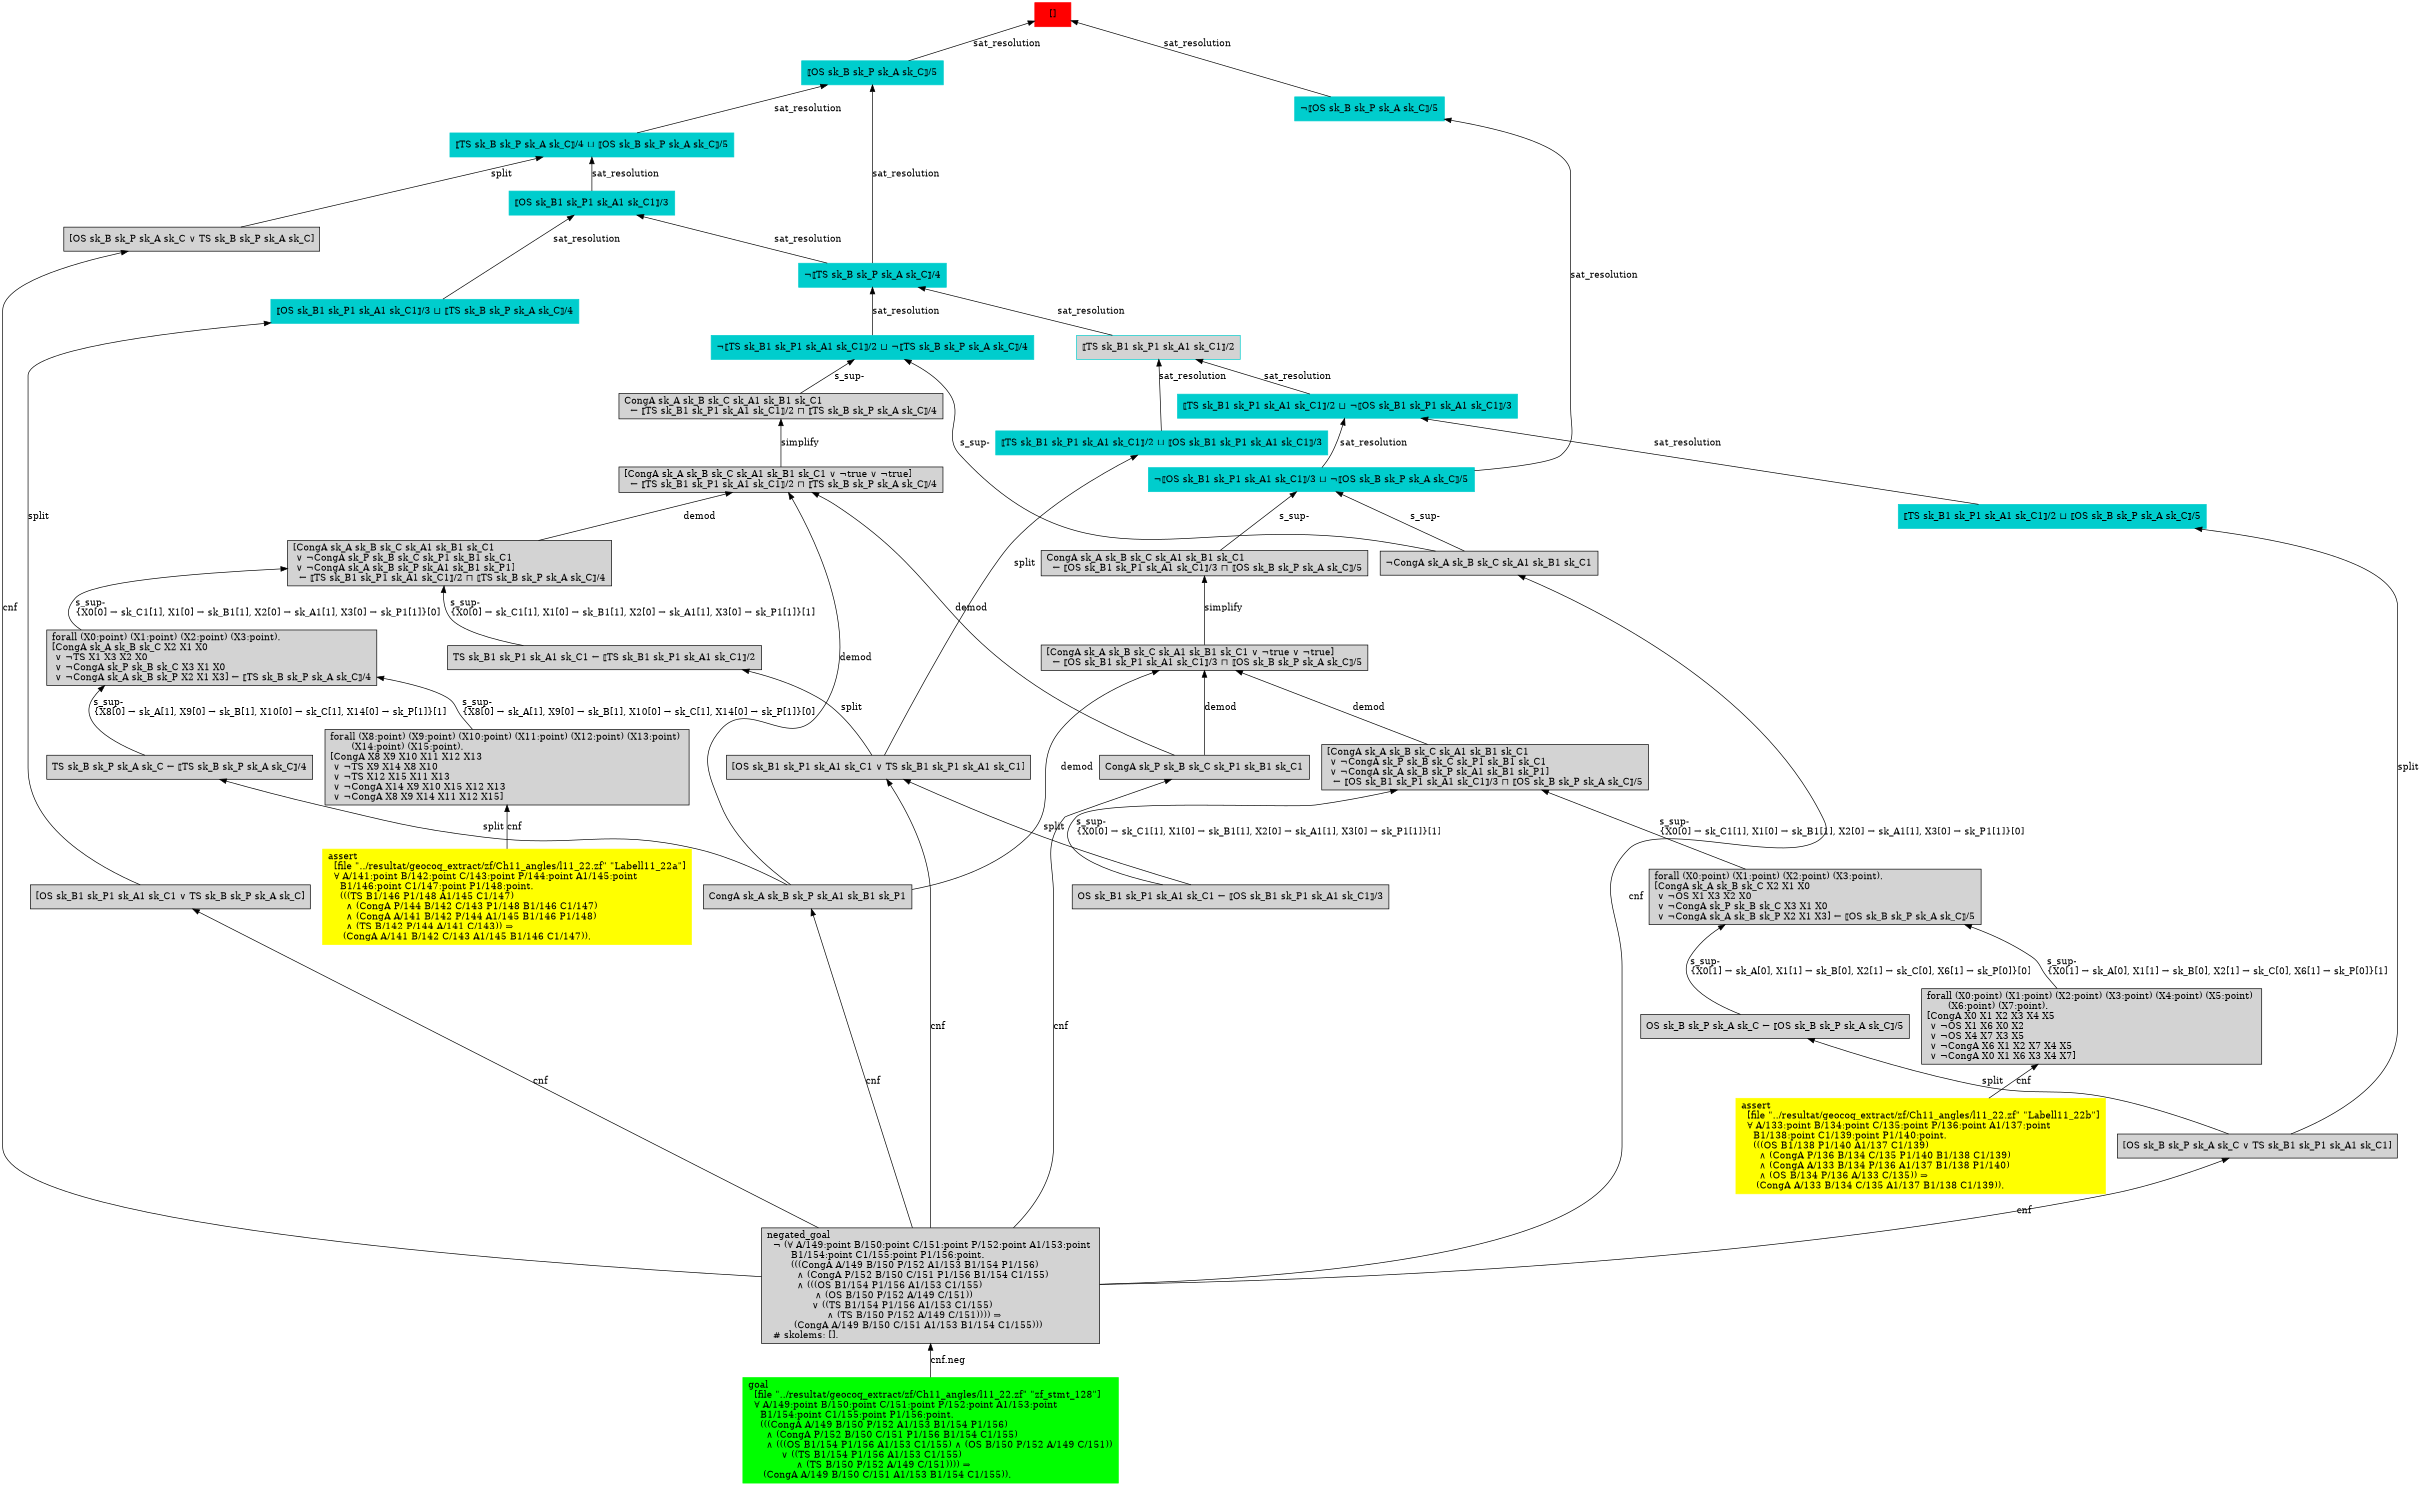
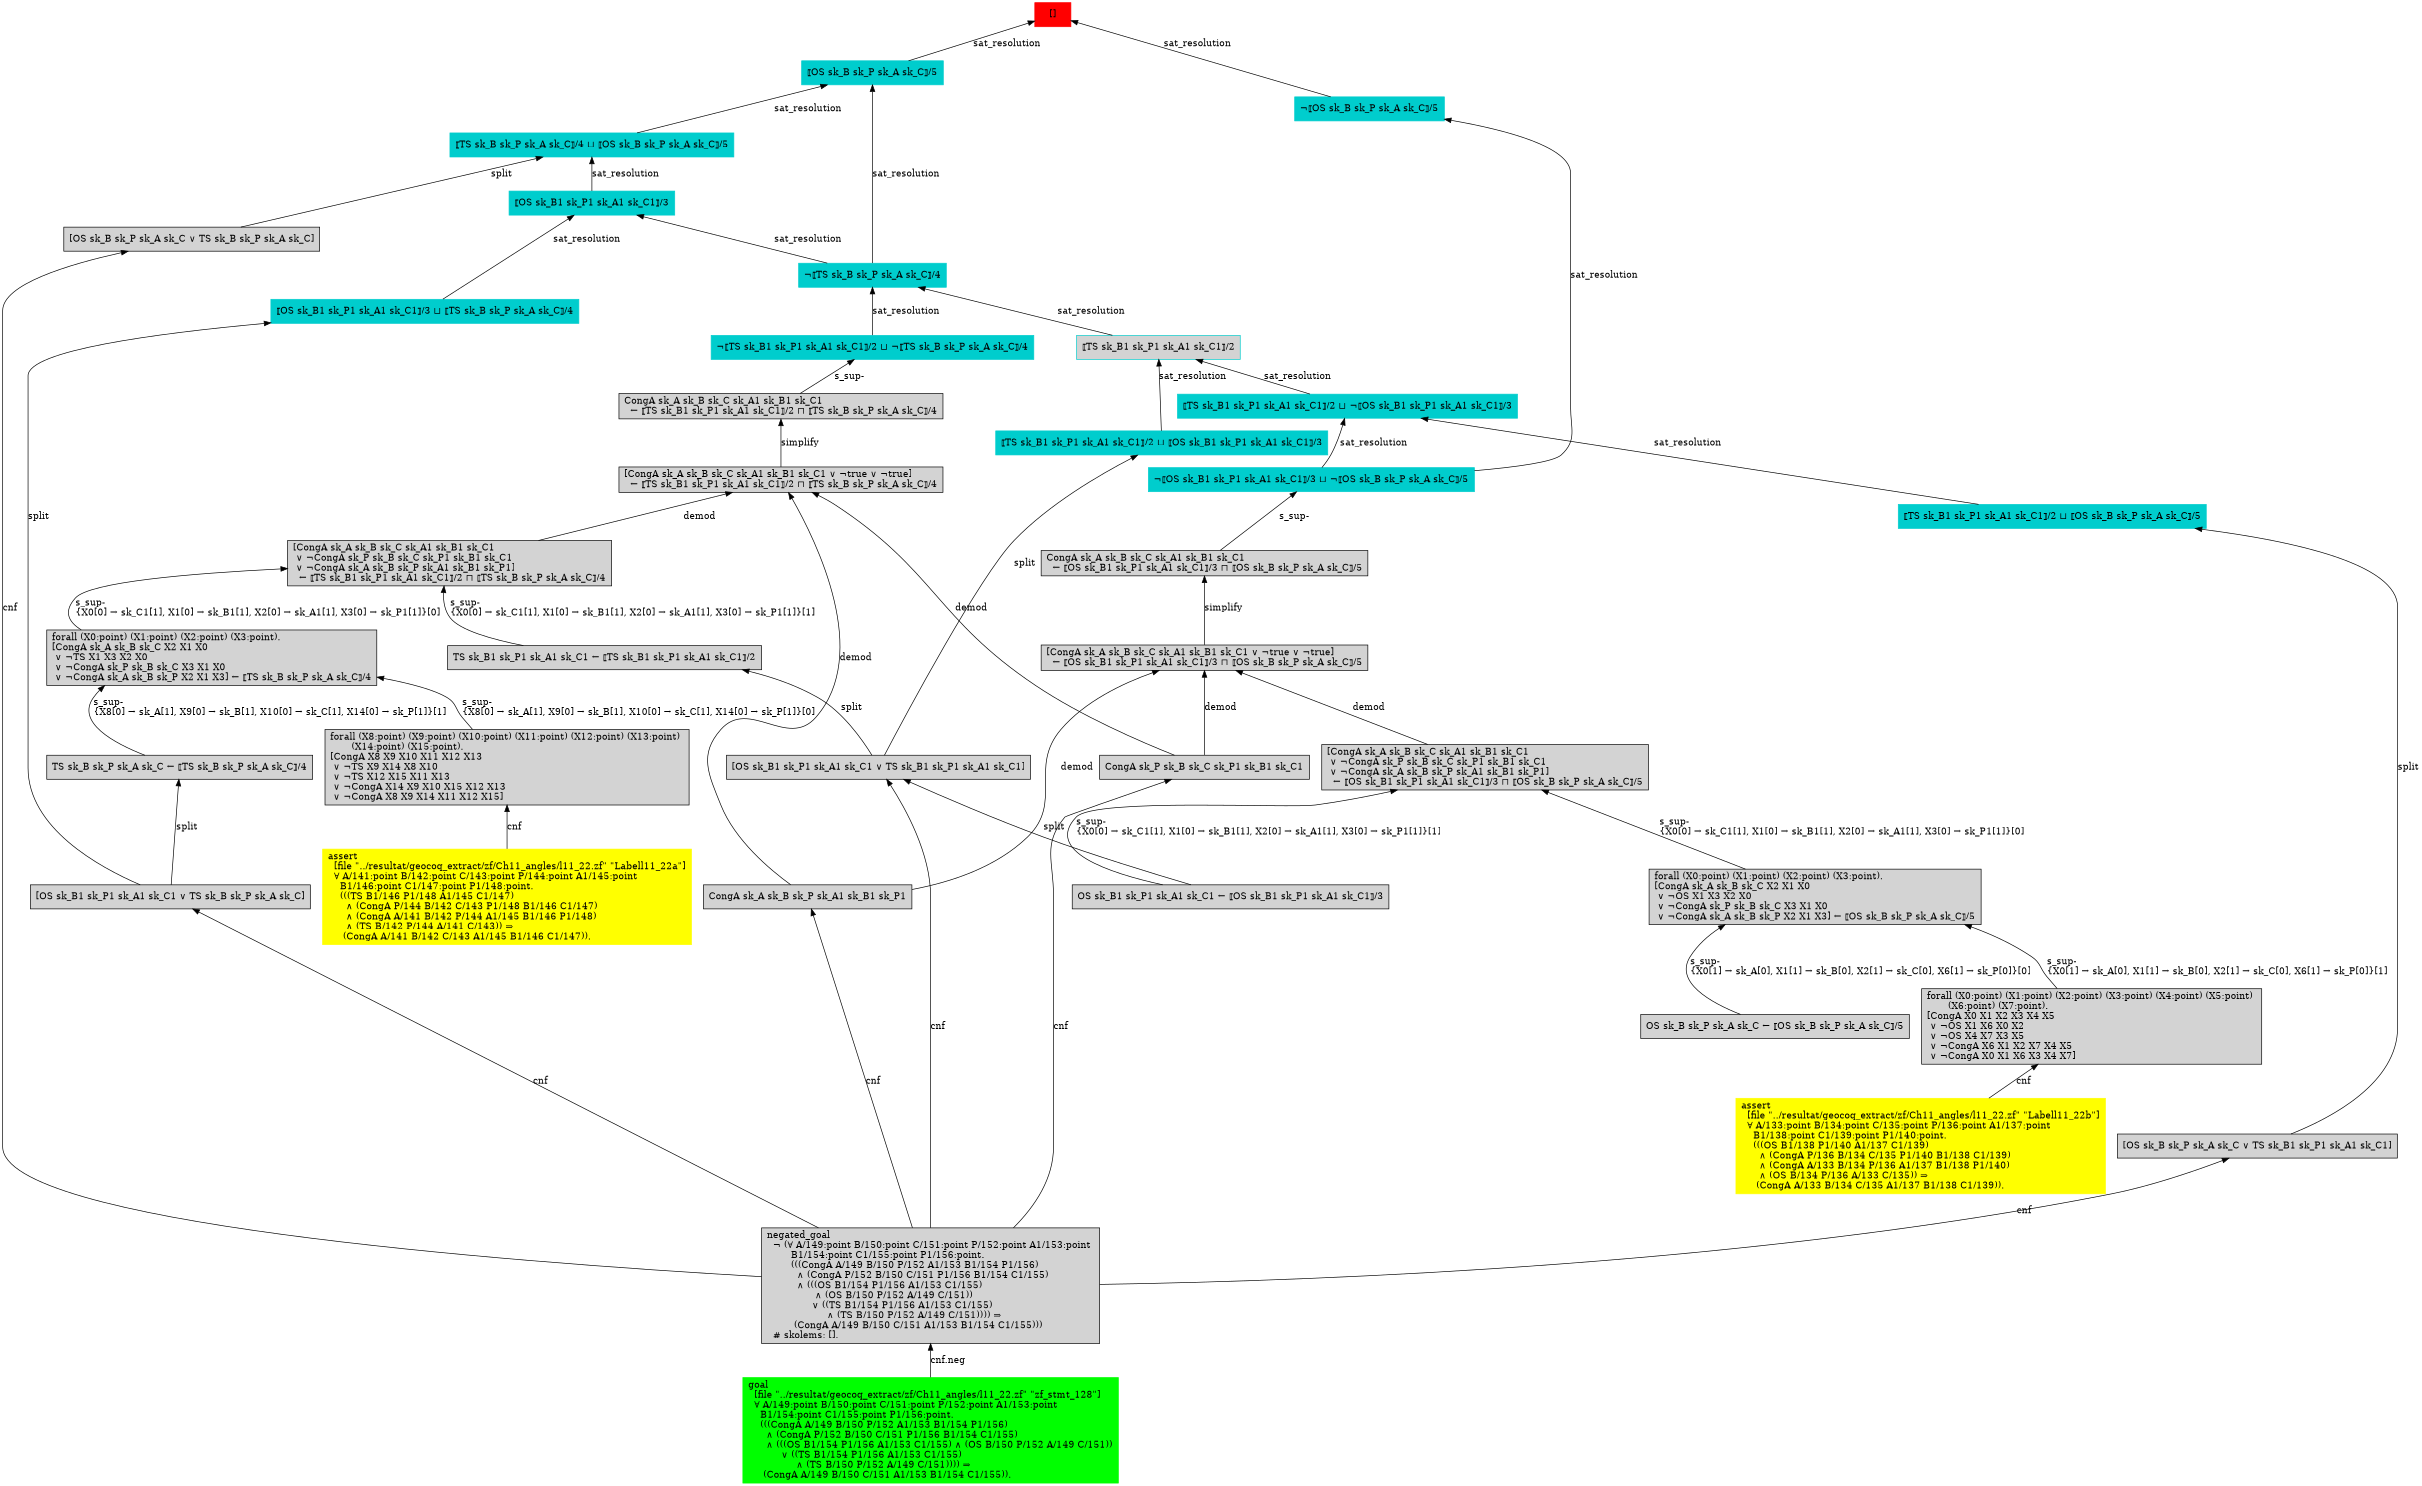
(1489, 563) -> none
(493, 838) -> (175, 835)
(2021, 1091) -> none
